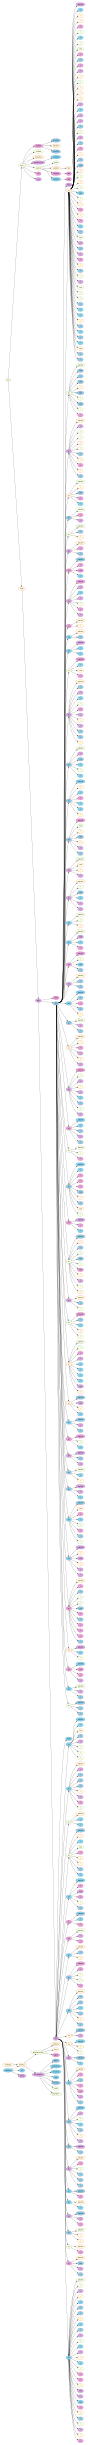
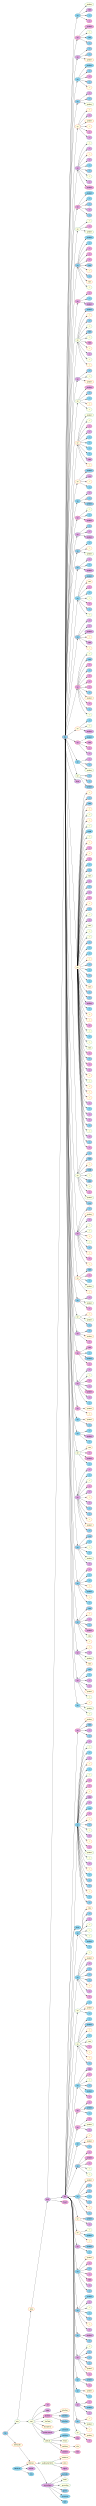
(56, 2066) -> none
none -> (5, 2433)
